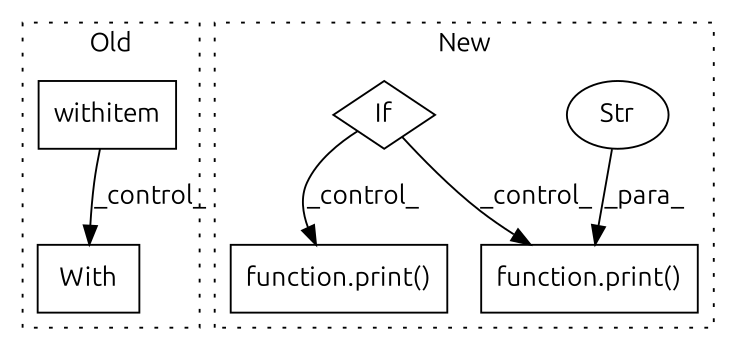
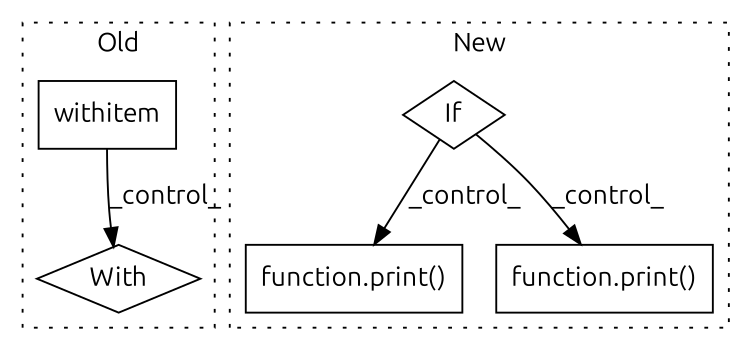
(618, 115) -> none
(89, 279) -> (119, 279)
